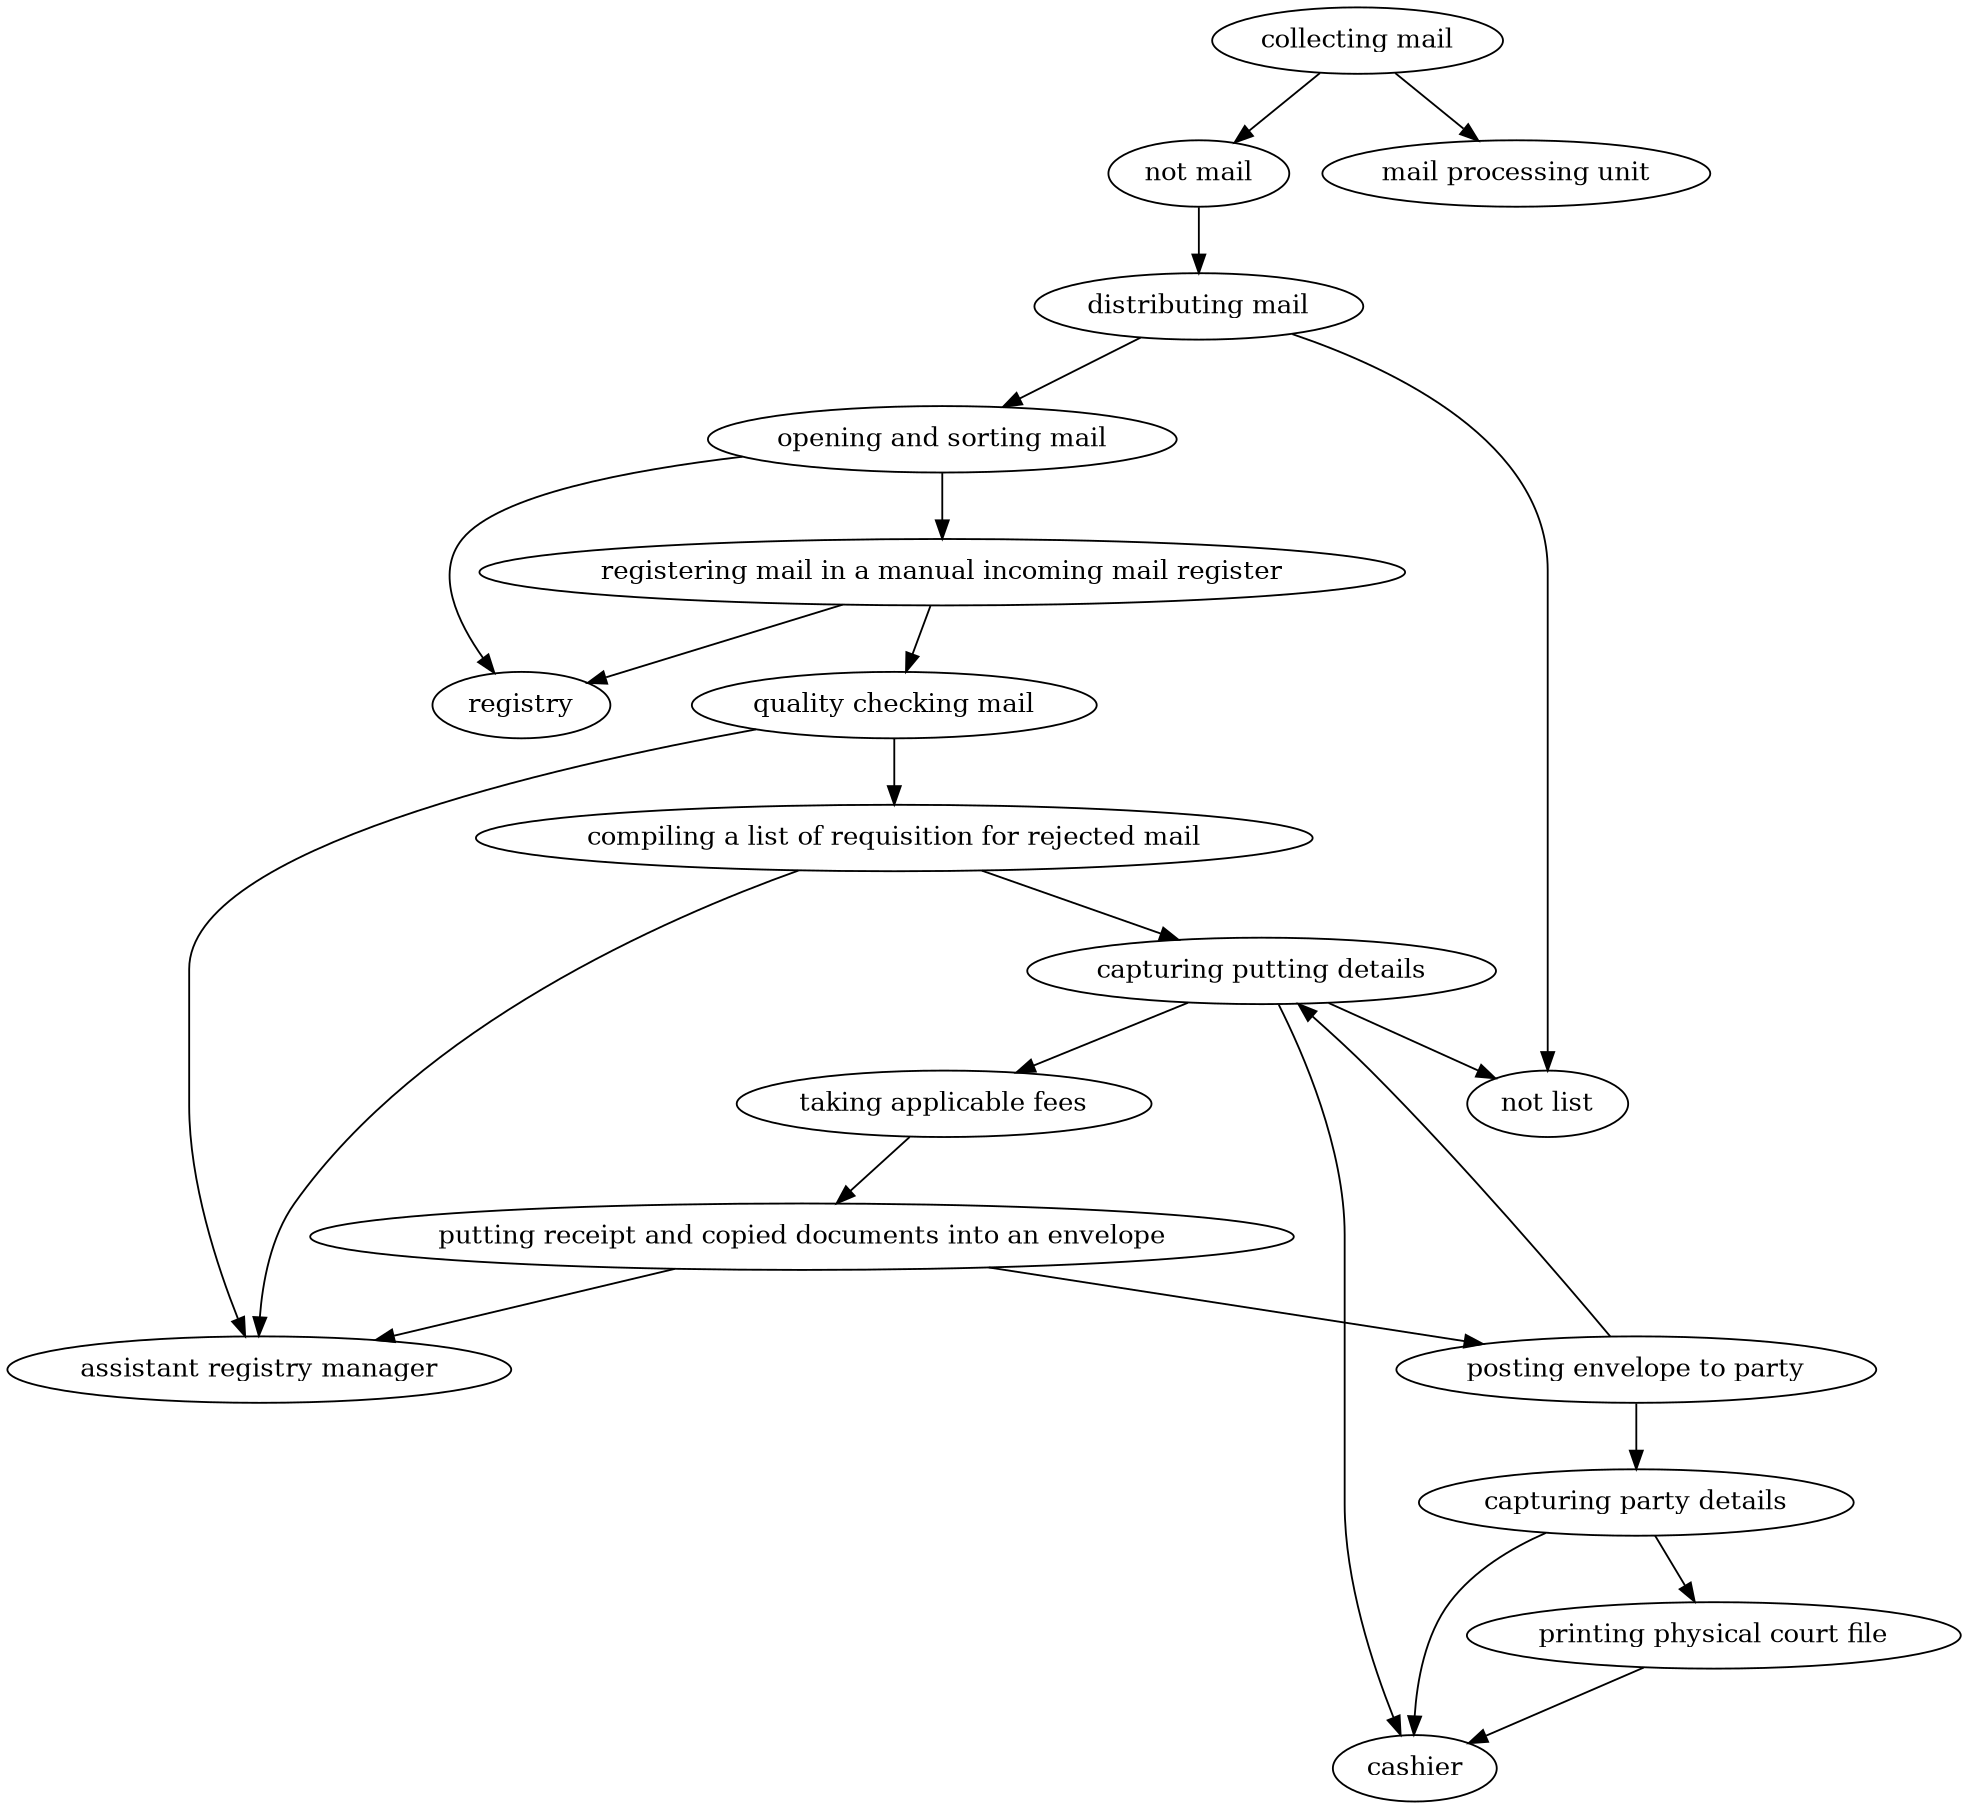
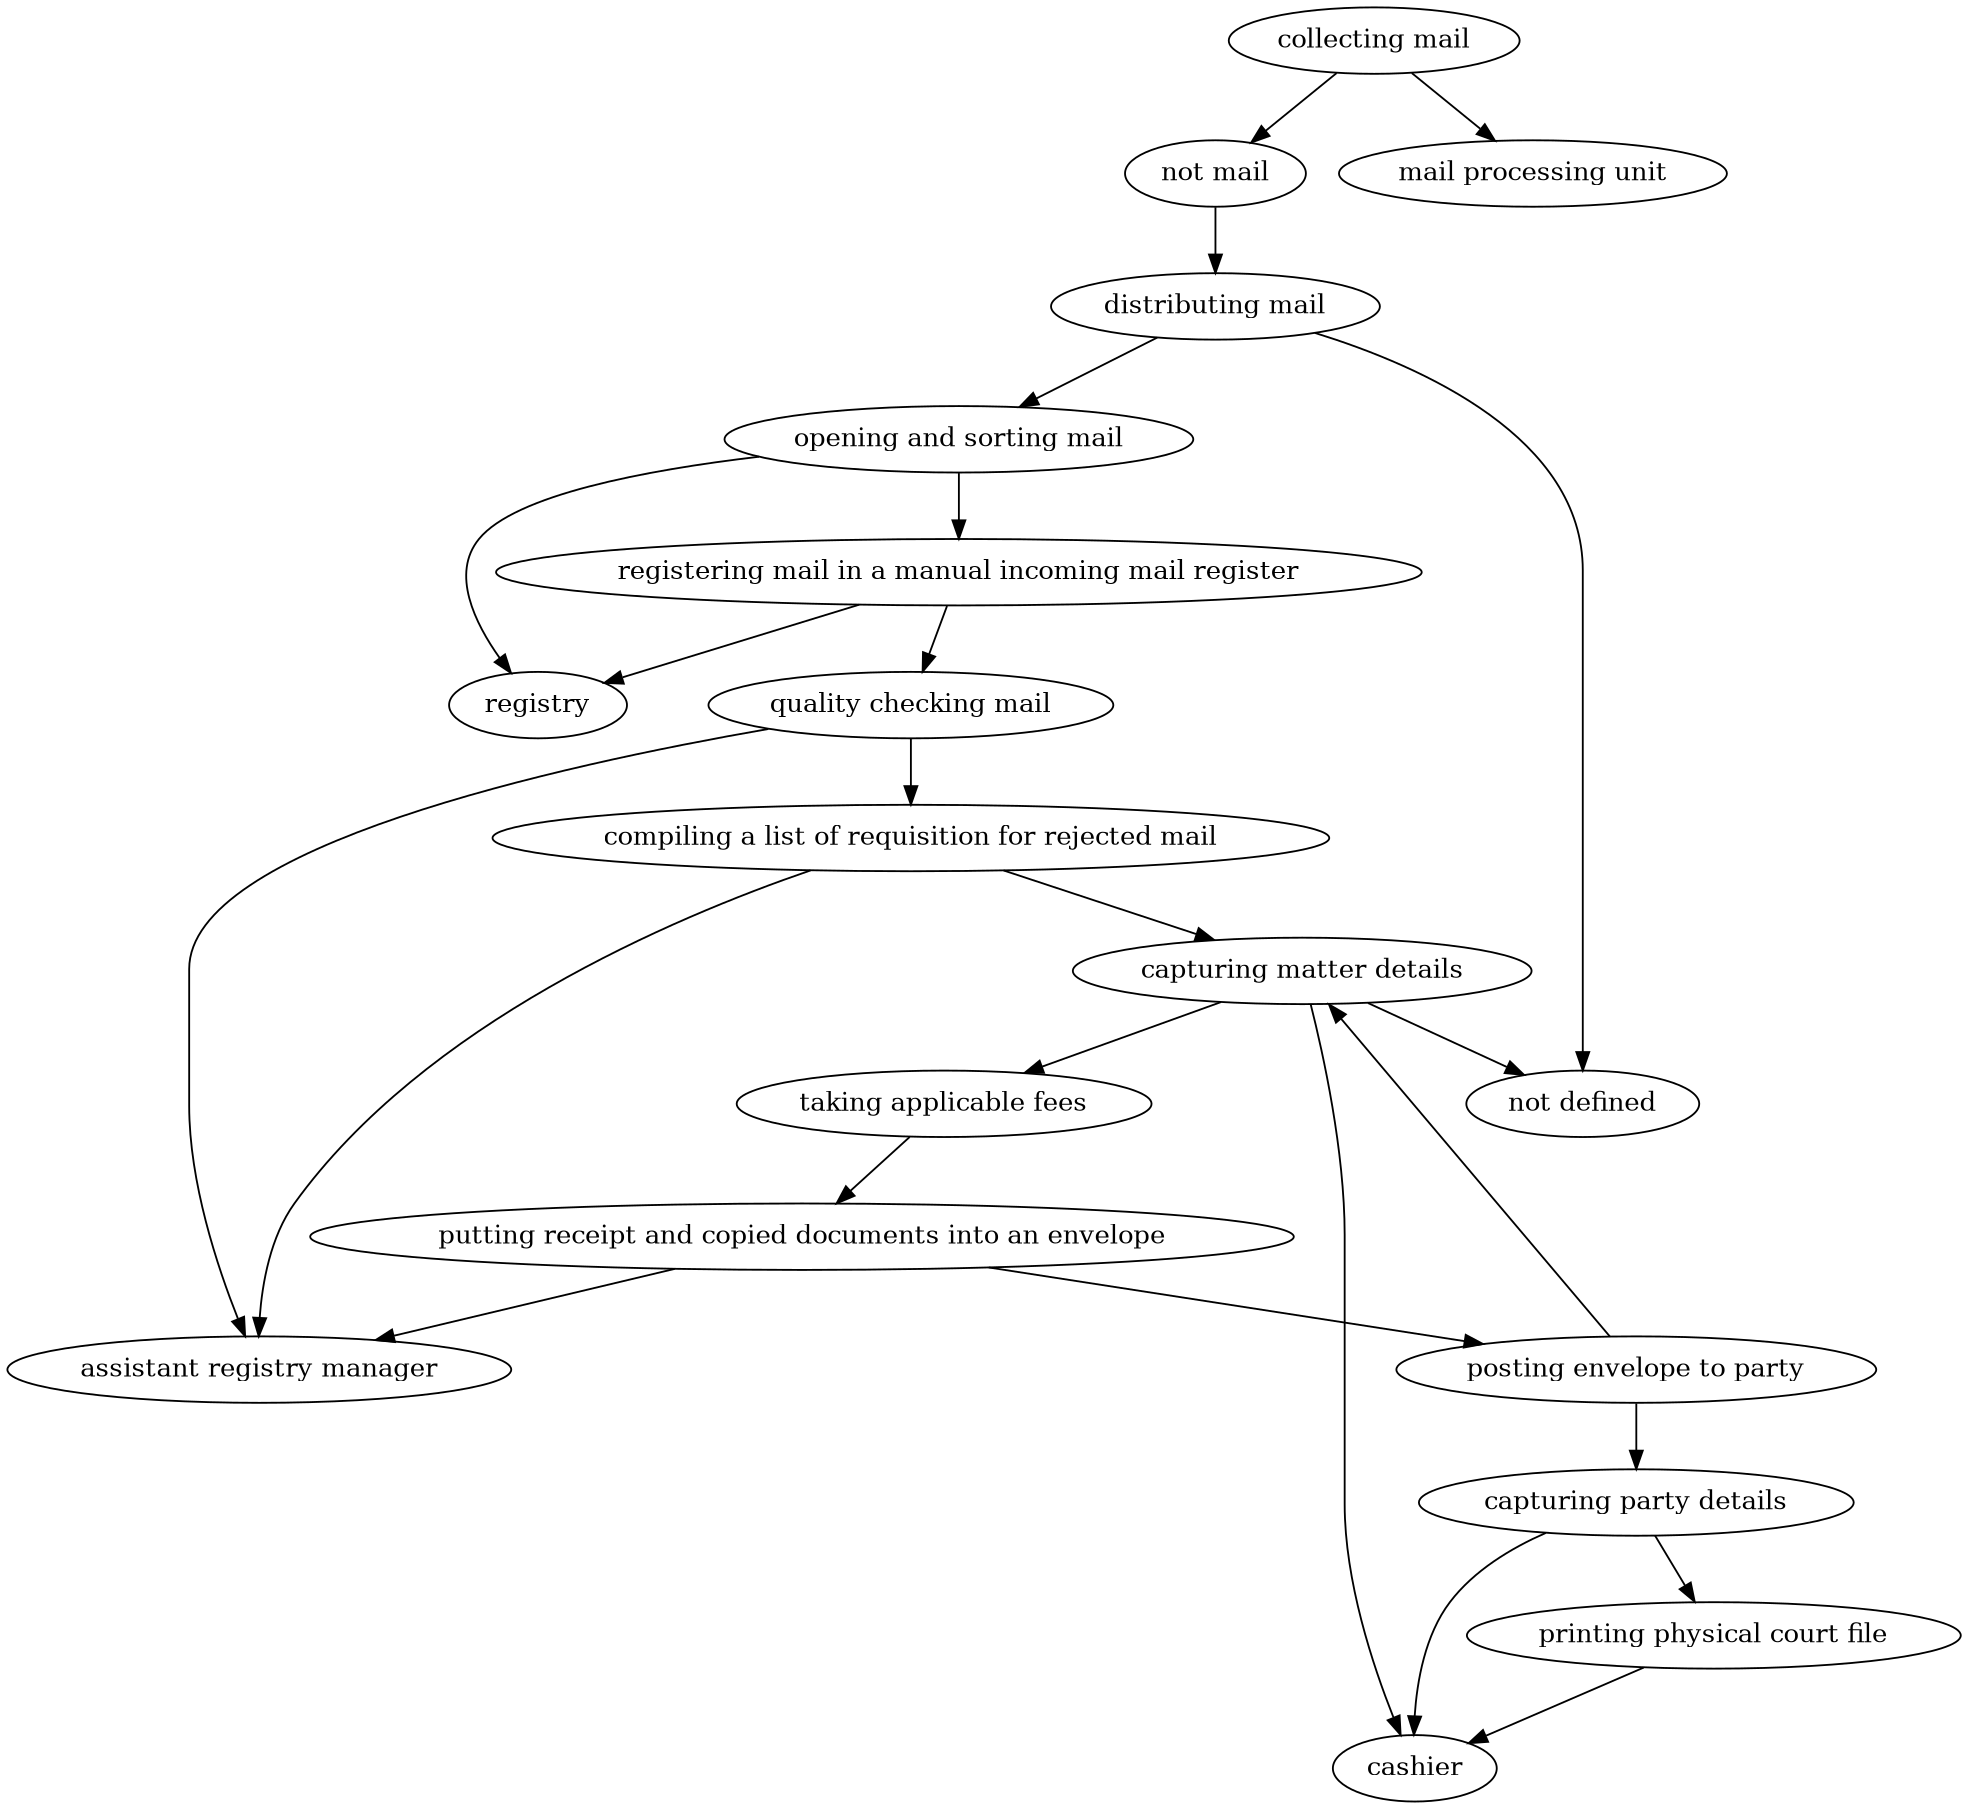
(1262, 971) -> (1302, 971)
(1548, 1104) -> (1583, 1104)
